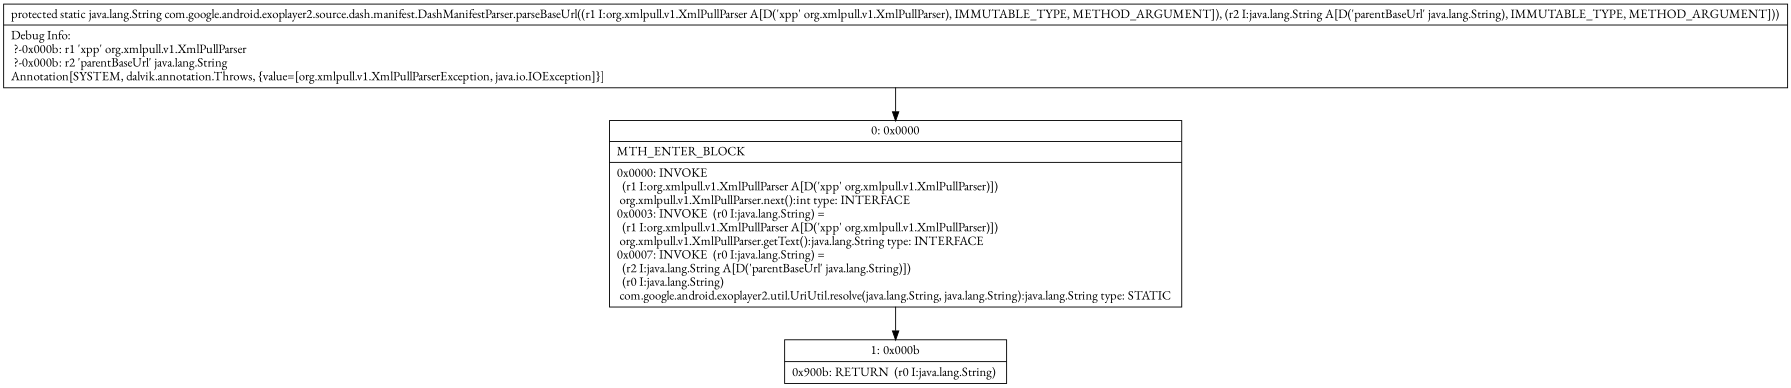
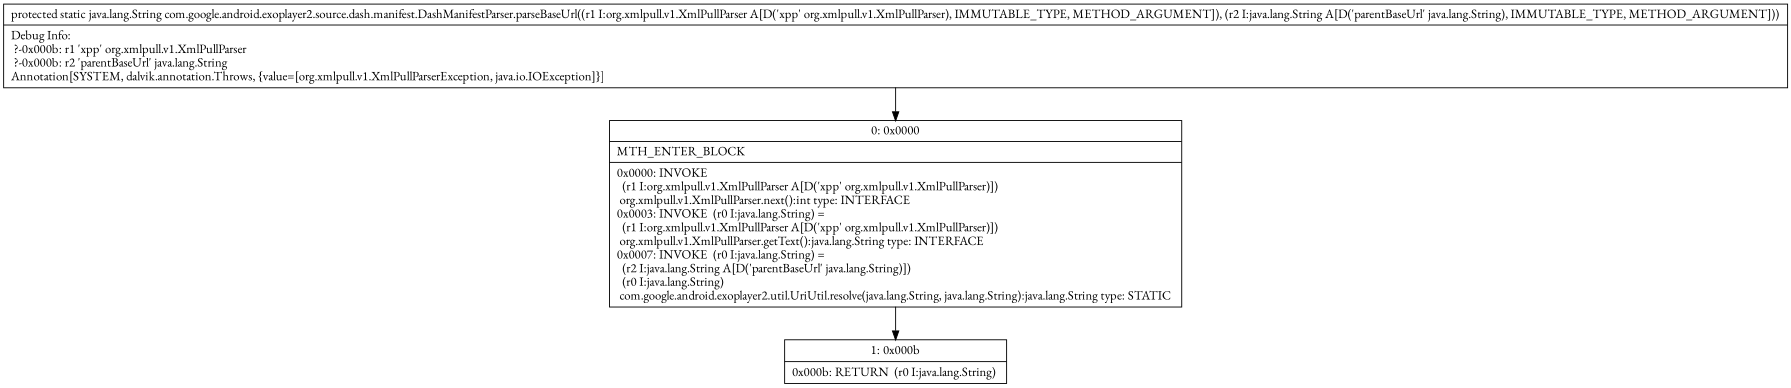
(896, 372) -> (896, 372)
